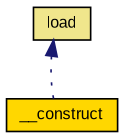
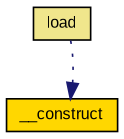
(51, 78) -> (73, 61)
